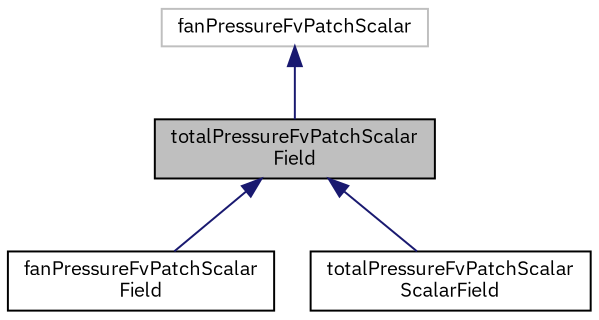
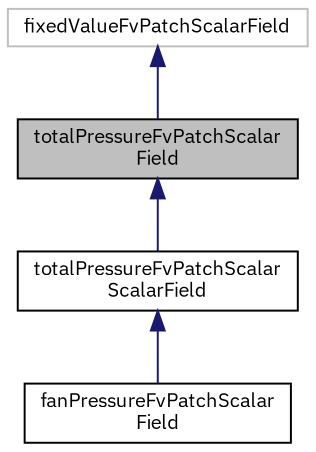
(295, 28) -> (158, 28)
(210, 221) -> (158, 357)
